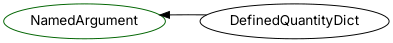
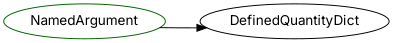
(188, 15) -> (178, 28)
